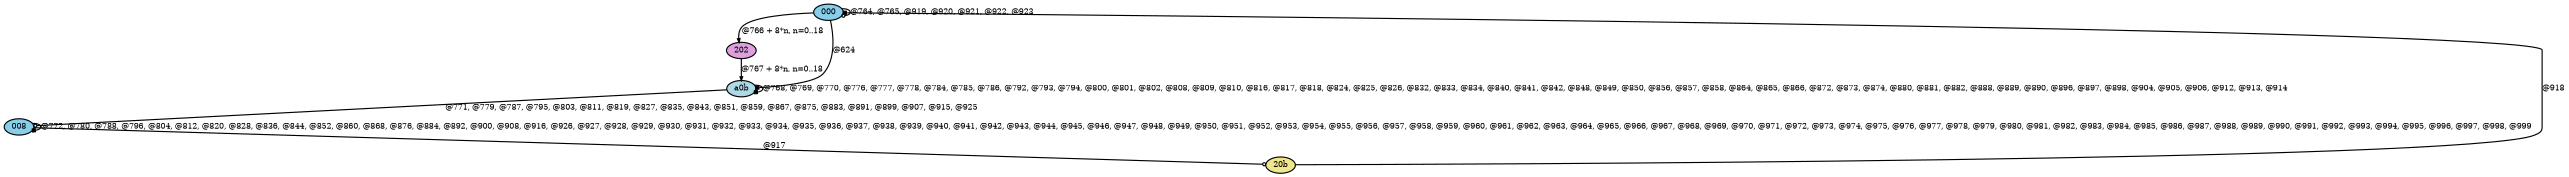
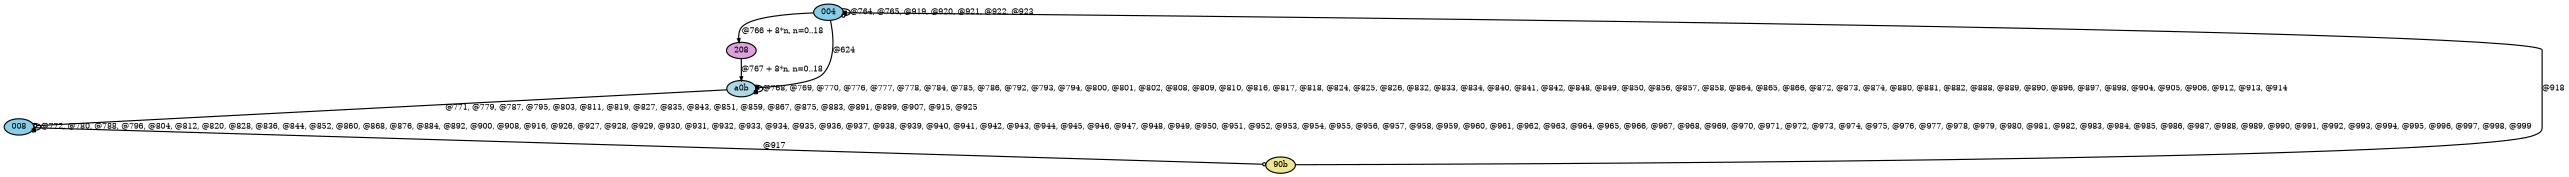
(828, 12) -> (828, 12)
(741, 50) -> (741, 50)
(1281, 165) -> (1281, 165)
